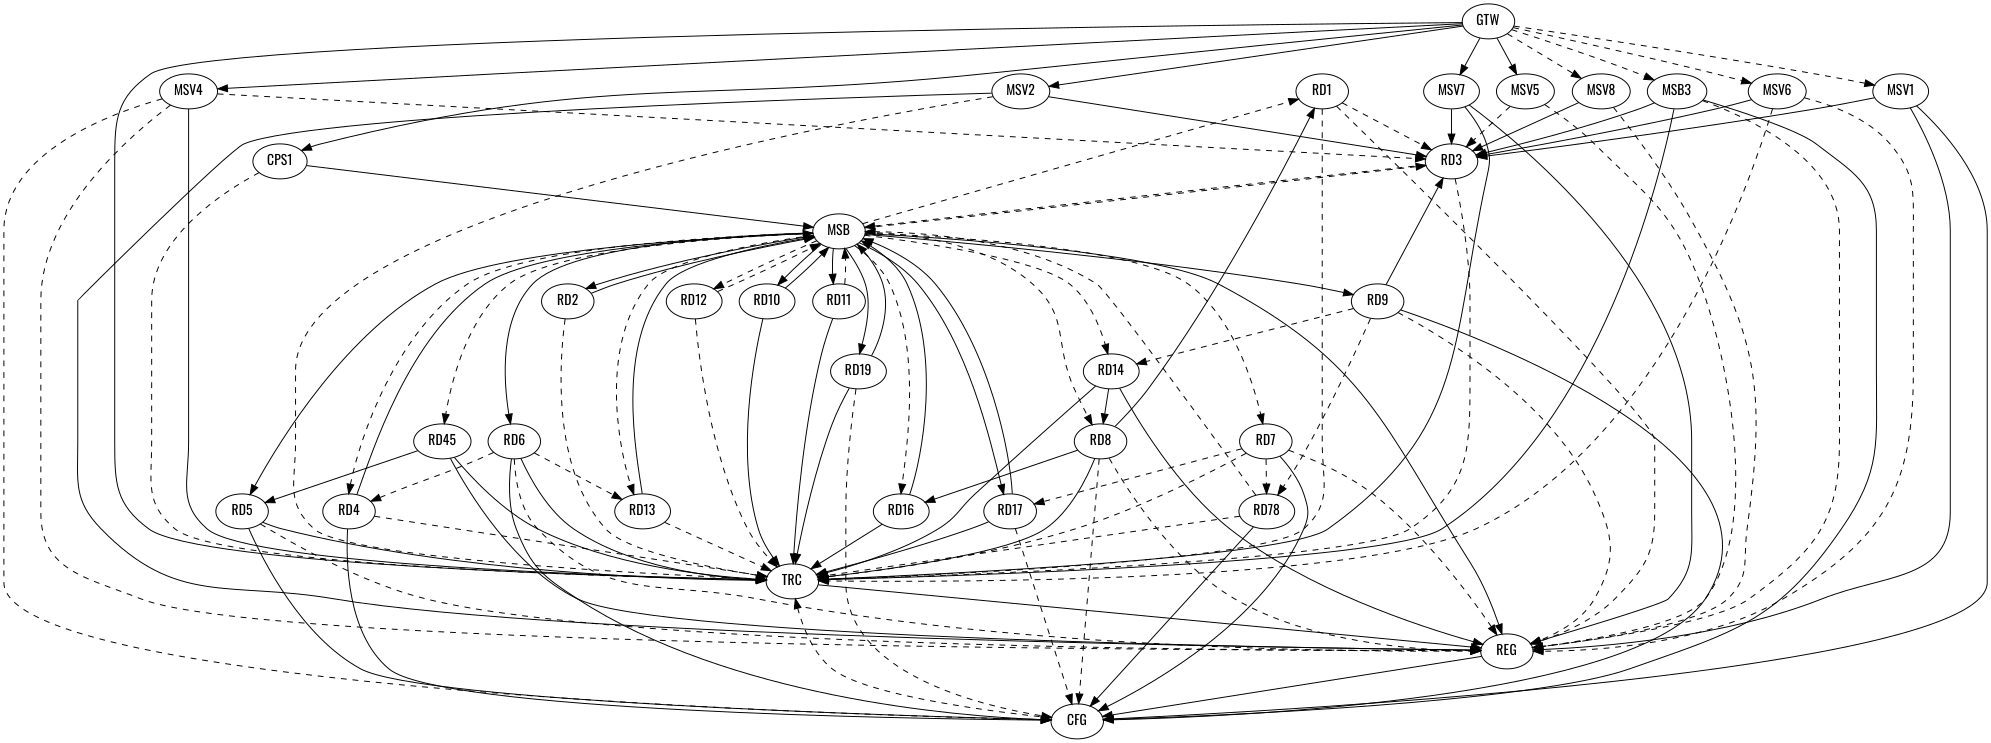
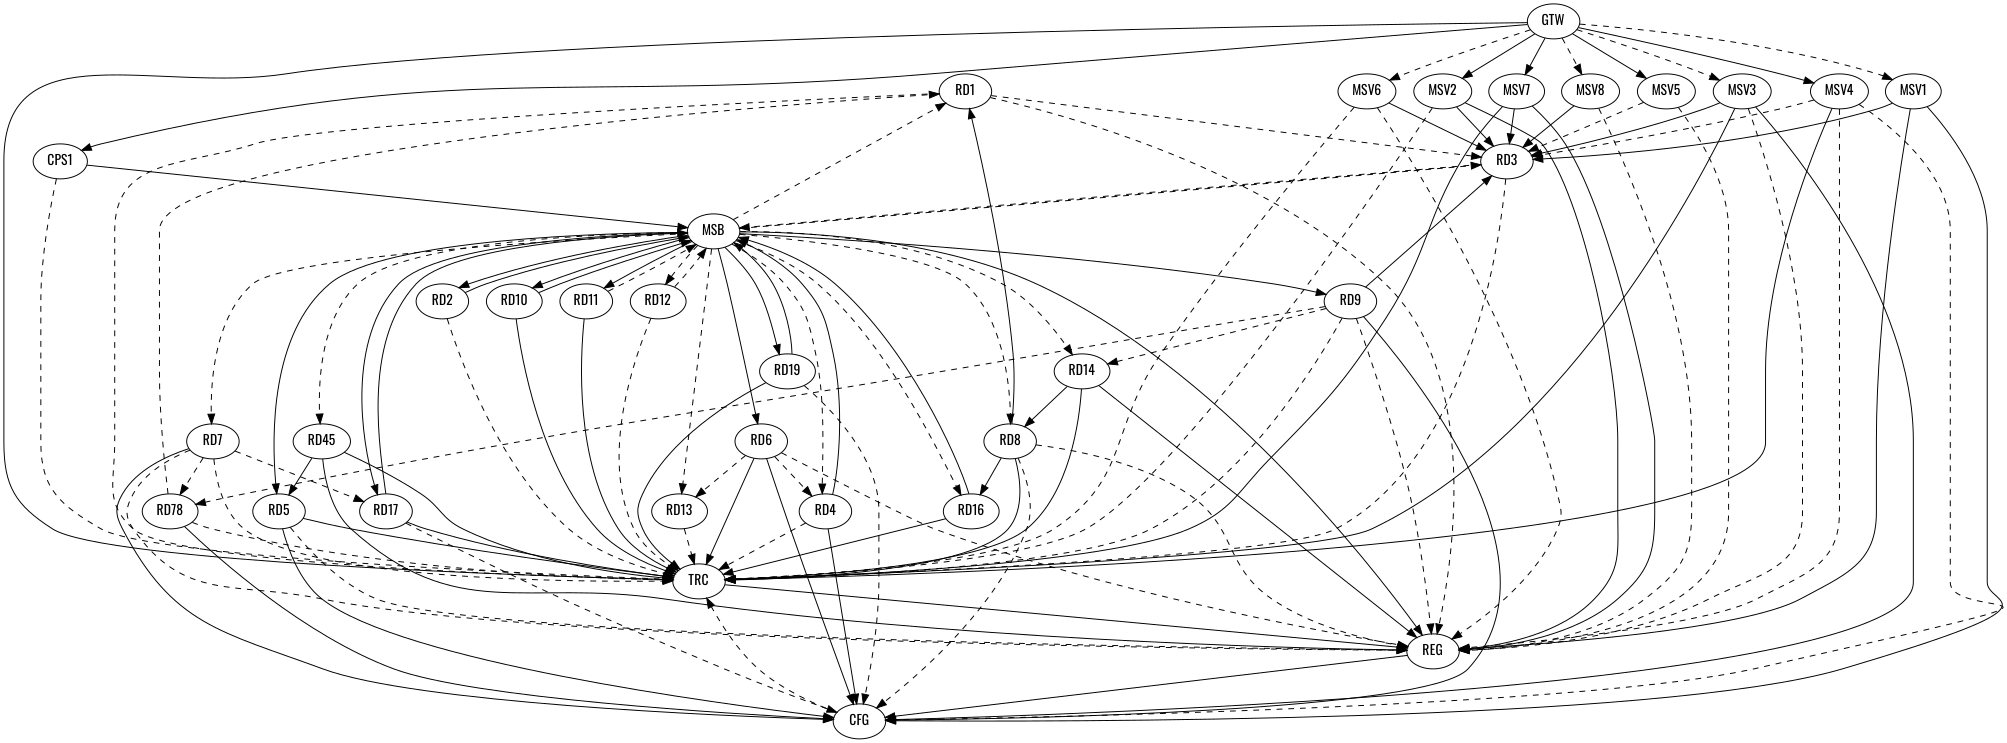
(1677, 91) -> (1742, 91)
(1108, 297) -> (404, 149)
(648, 314) -> none
none -> (1122, 540)
